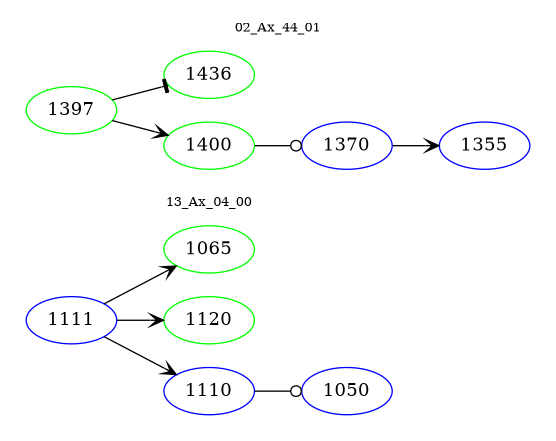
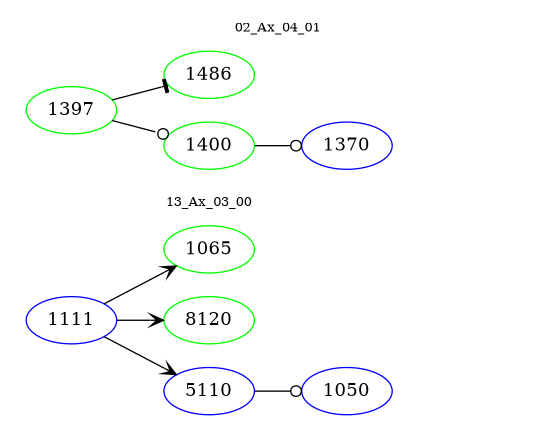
(278, 28) -> (278, 28)
(209, 75) -> (209, 75)
(134, 126) -> (134, 126)
(485, 146) -> none
(209, 203) -> (209, 203)
(209, 320) -> (209, 320)
(209, 391) -> (209, 391)
